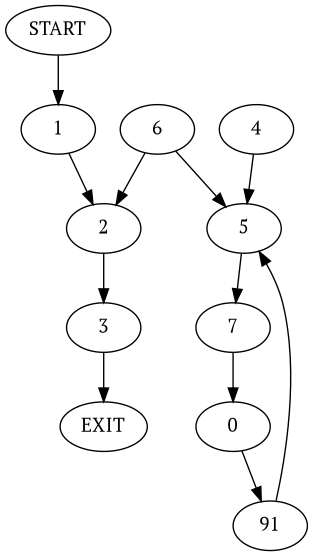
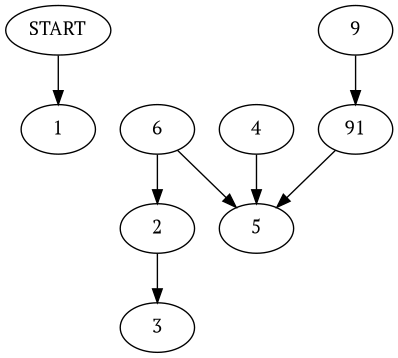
(78, 173) -> none
(233, 328) -> none
(104, 427) -> none
(233, 427) -> (356, 30)
